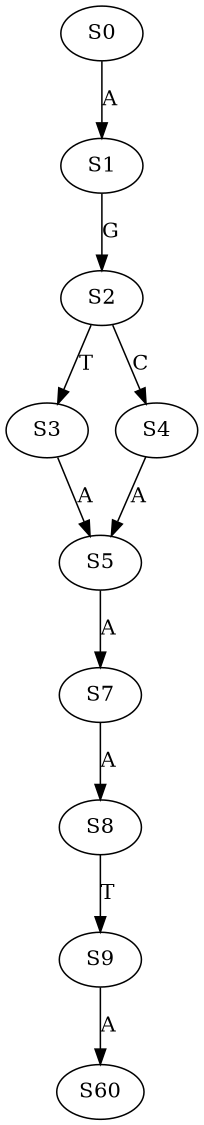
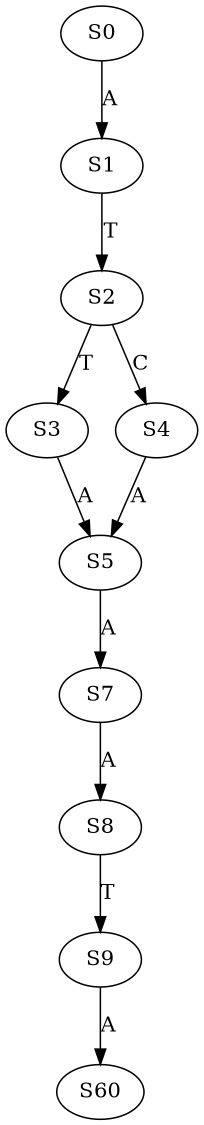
(111, 232) -> (111, 232)
